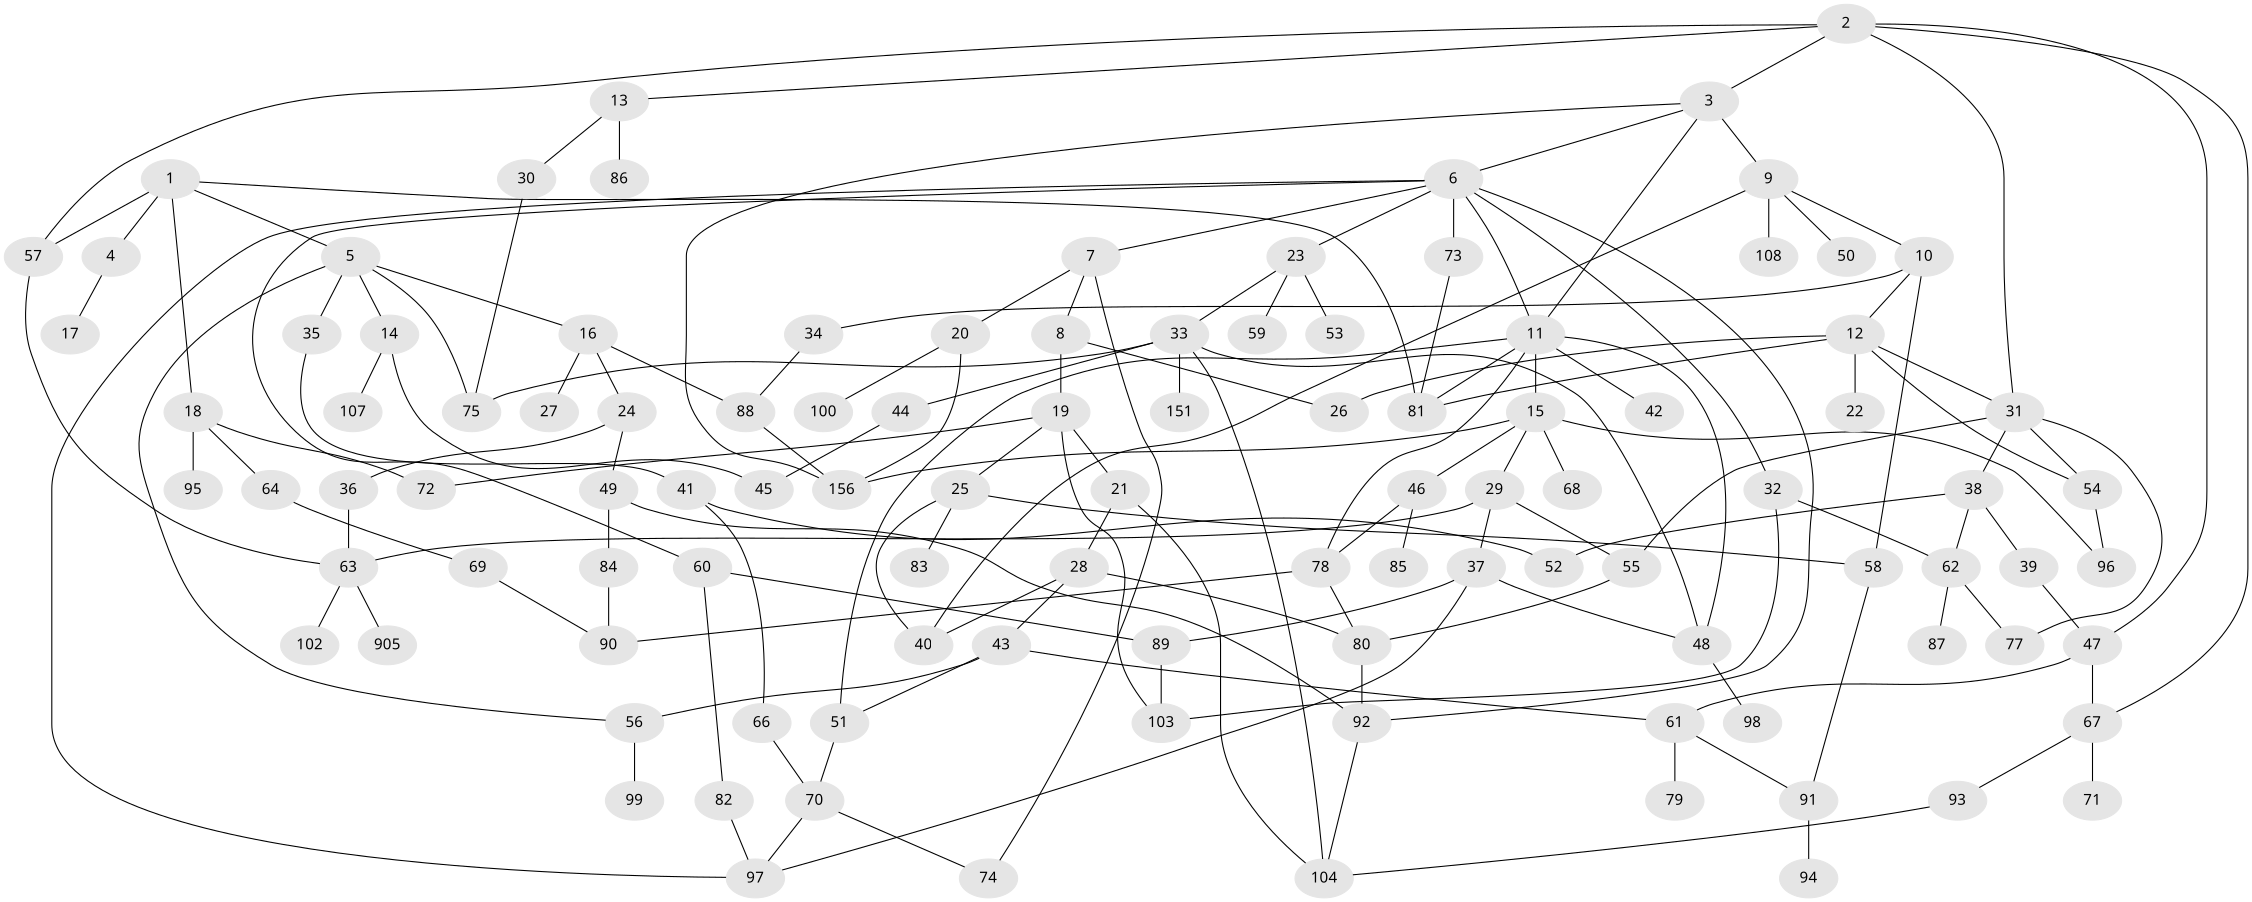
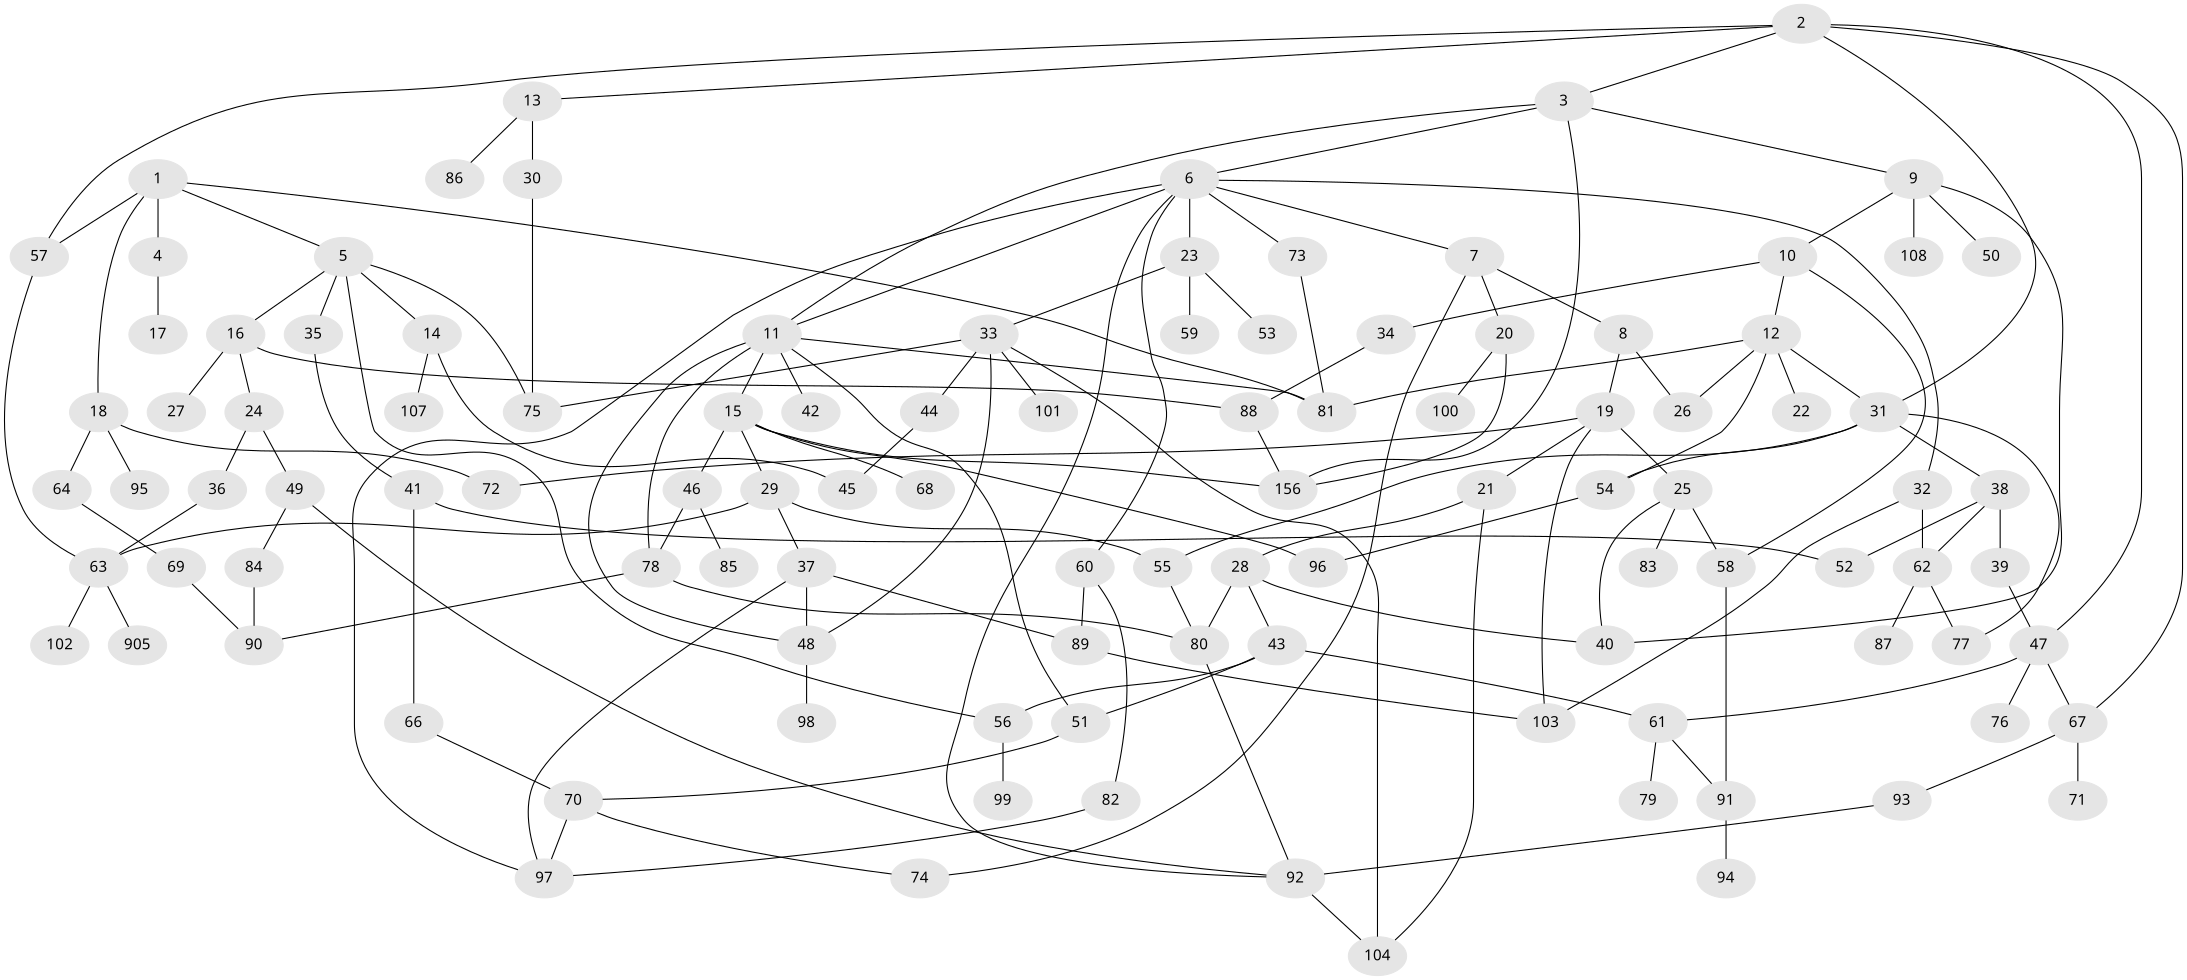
(1180, 412) -> (1048, 412)
none -> (2000, 723)
(1642, 846) -> (1599, 841)
